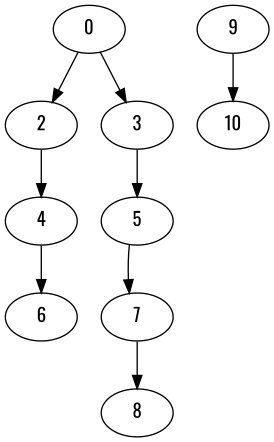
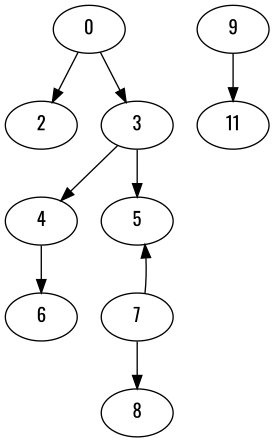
(233, 125) -> (233, 125)
(41, 167) -> (94, 168)
(128, 262) -> (146, 276)
